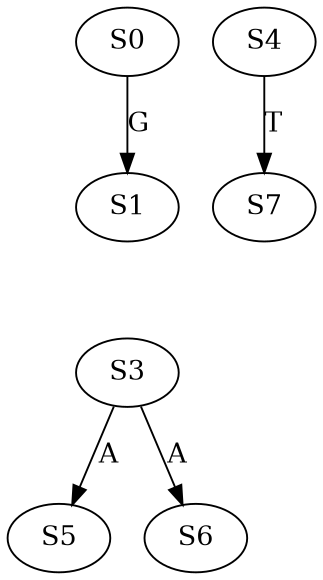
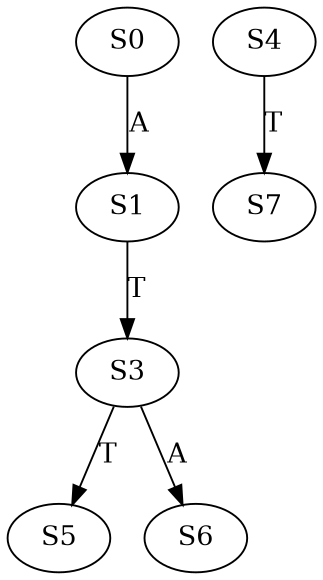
(139, 125) -> (139, 125)
none -> (127, 280)
(108, 455) -> (108, 455)
